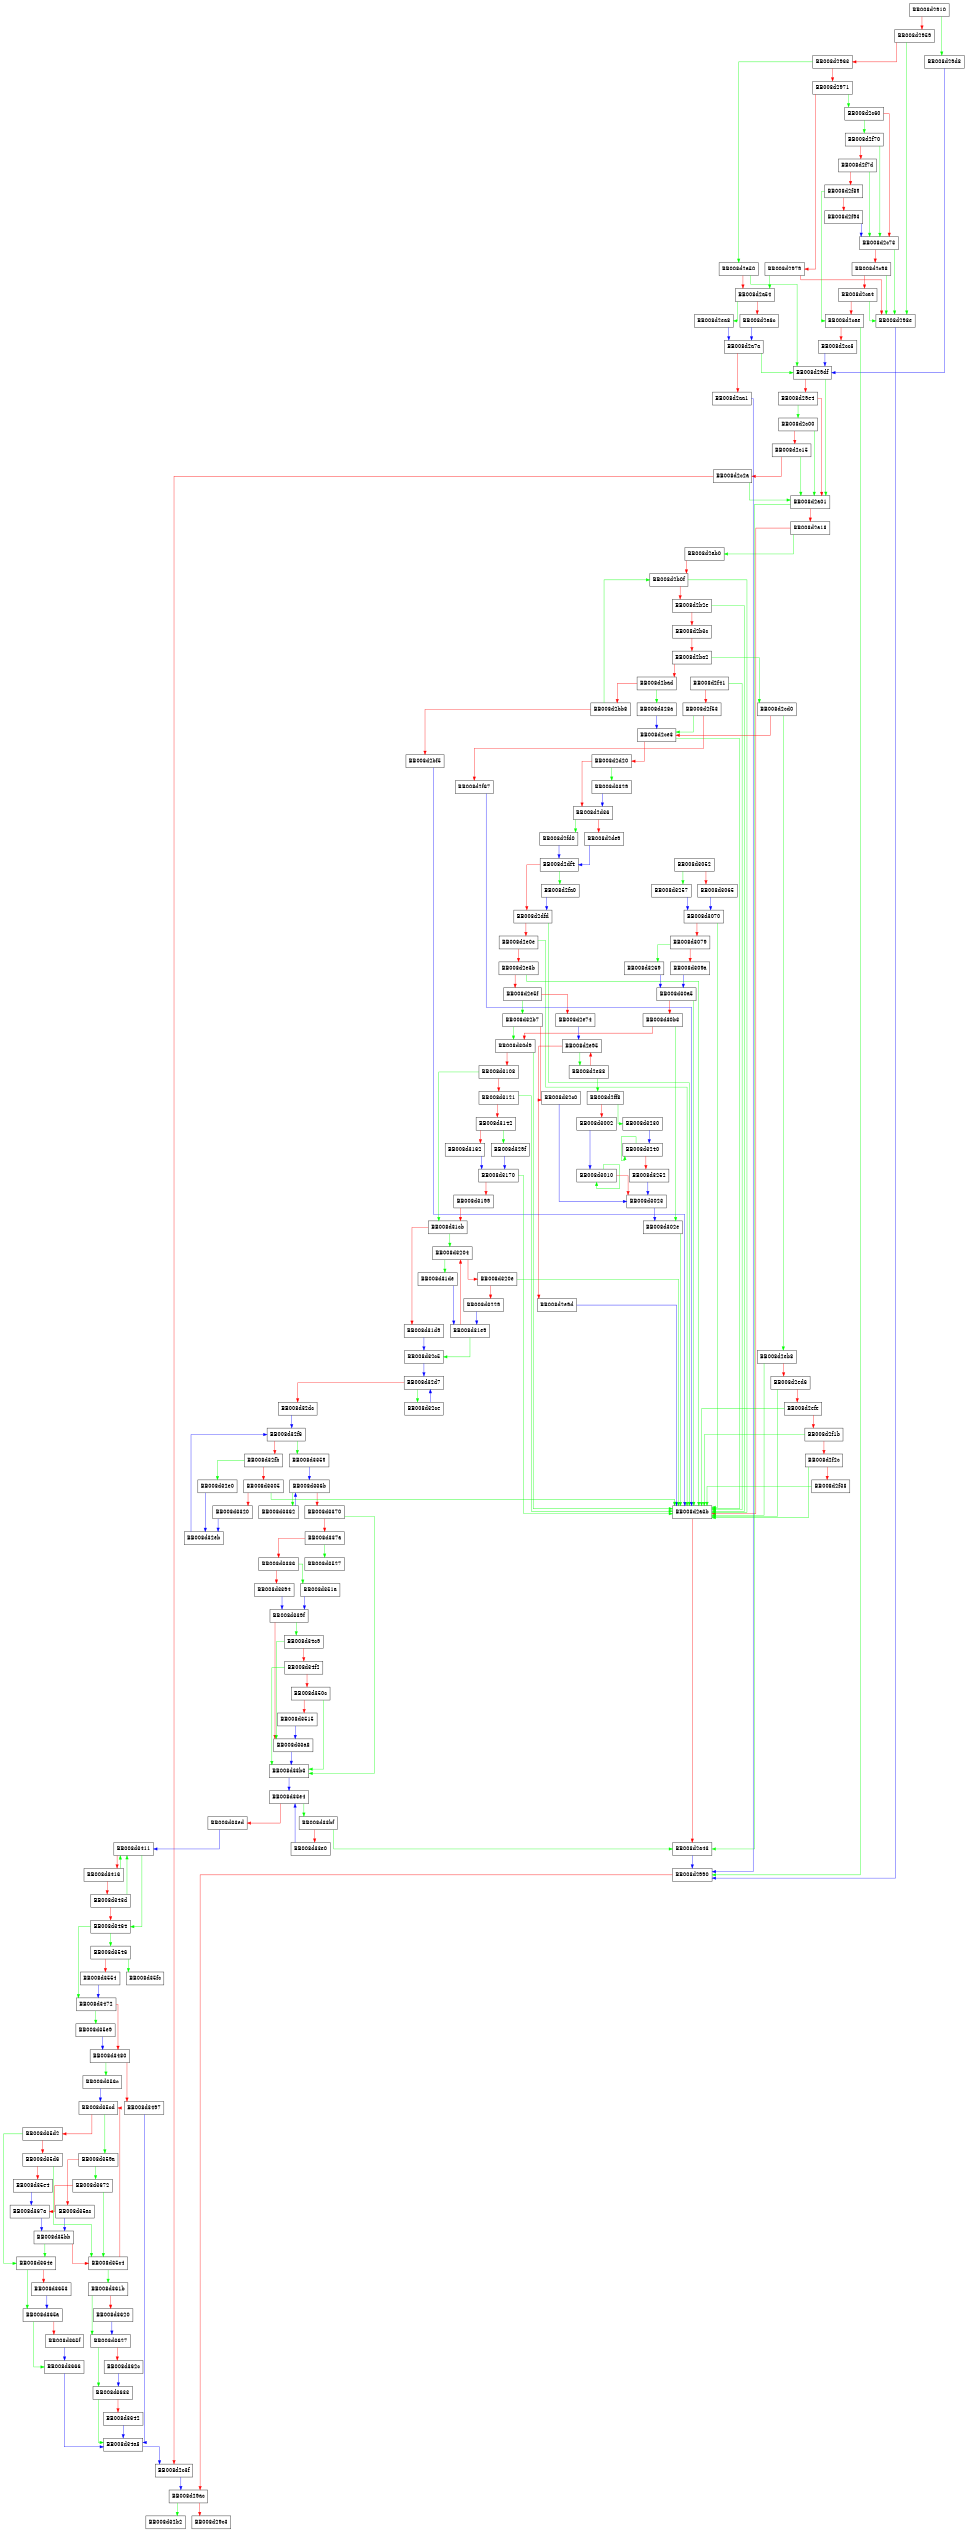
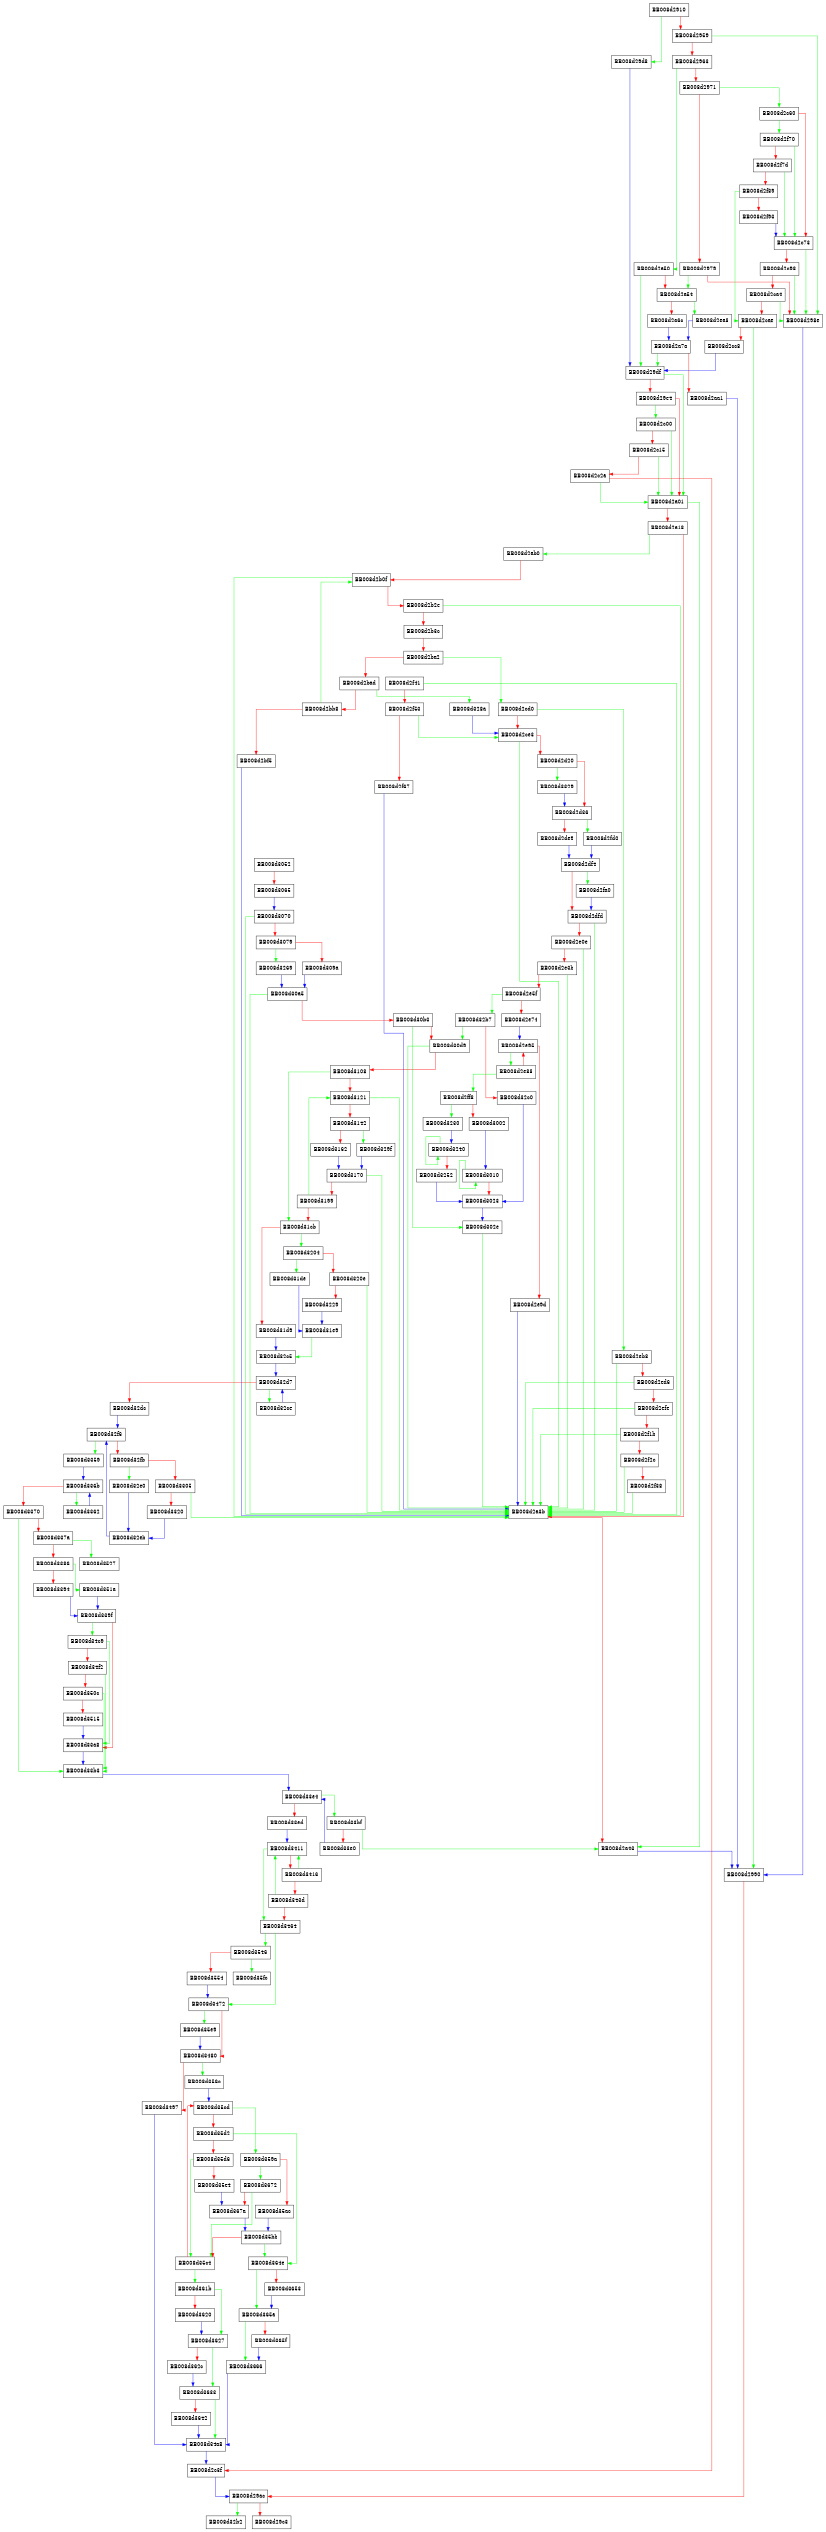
(671, 891) -> none
none -> (309, 1138)
(461, 1294) -> none
